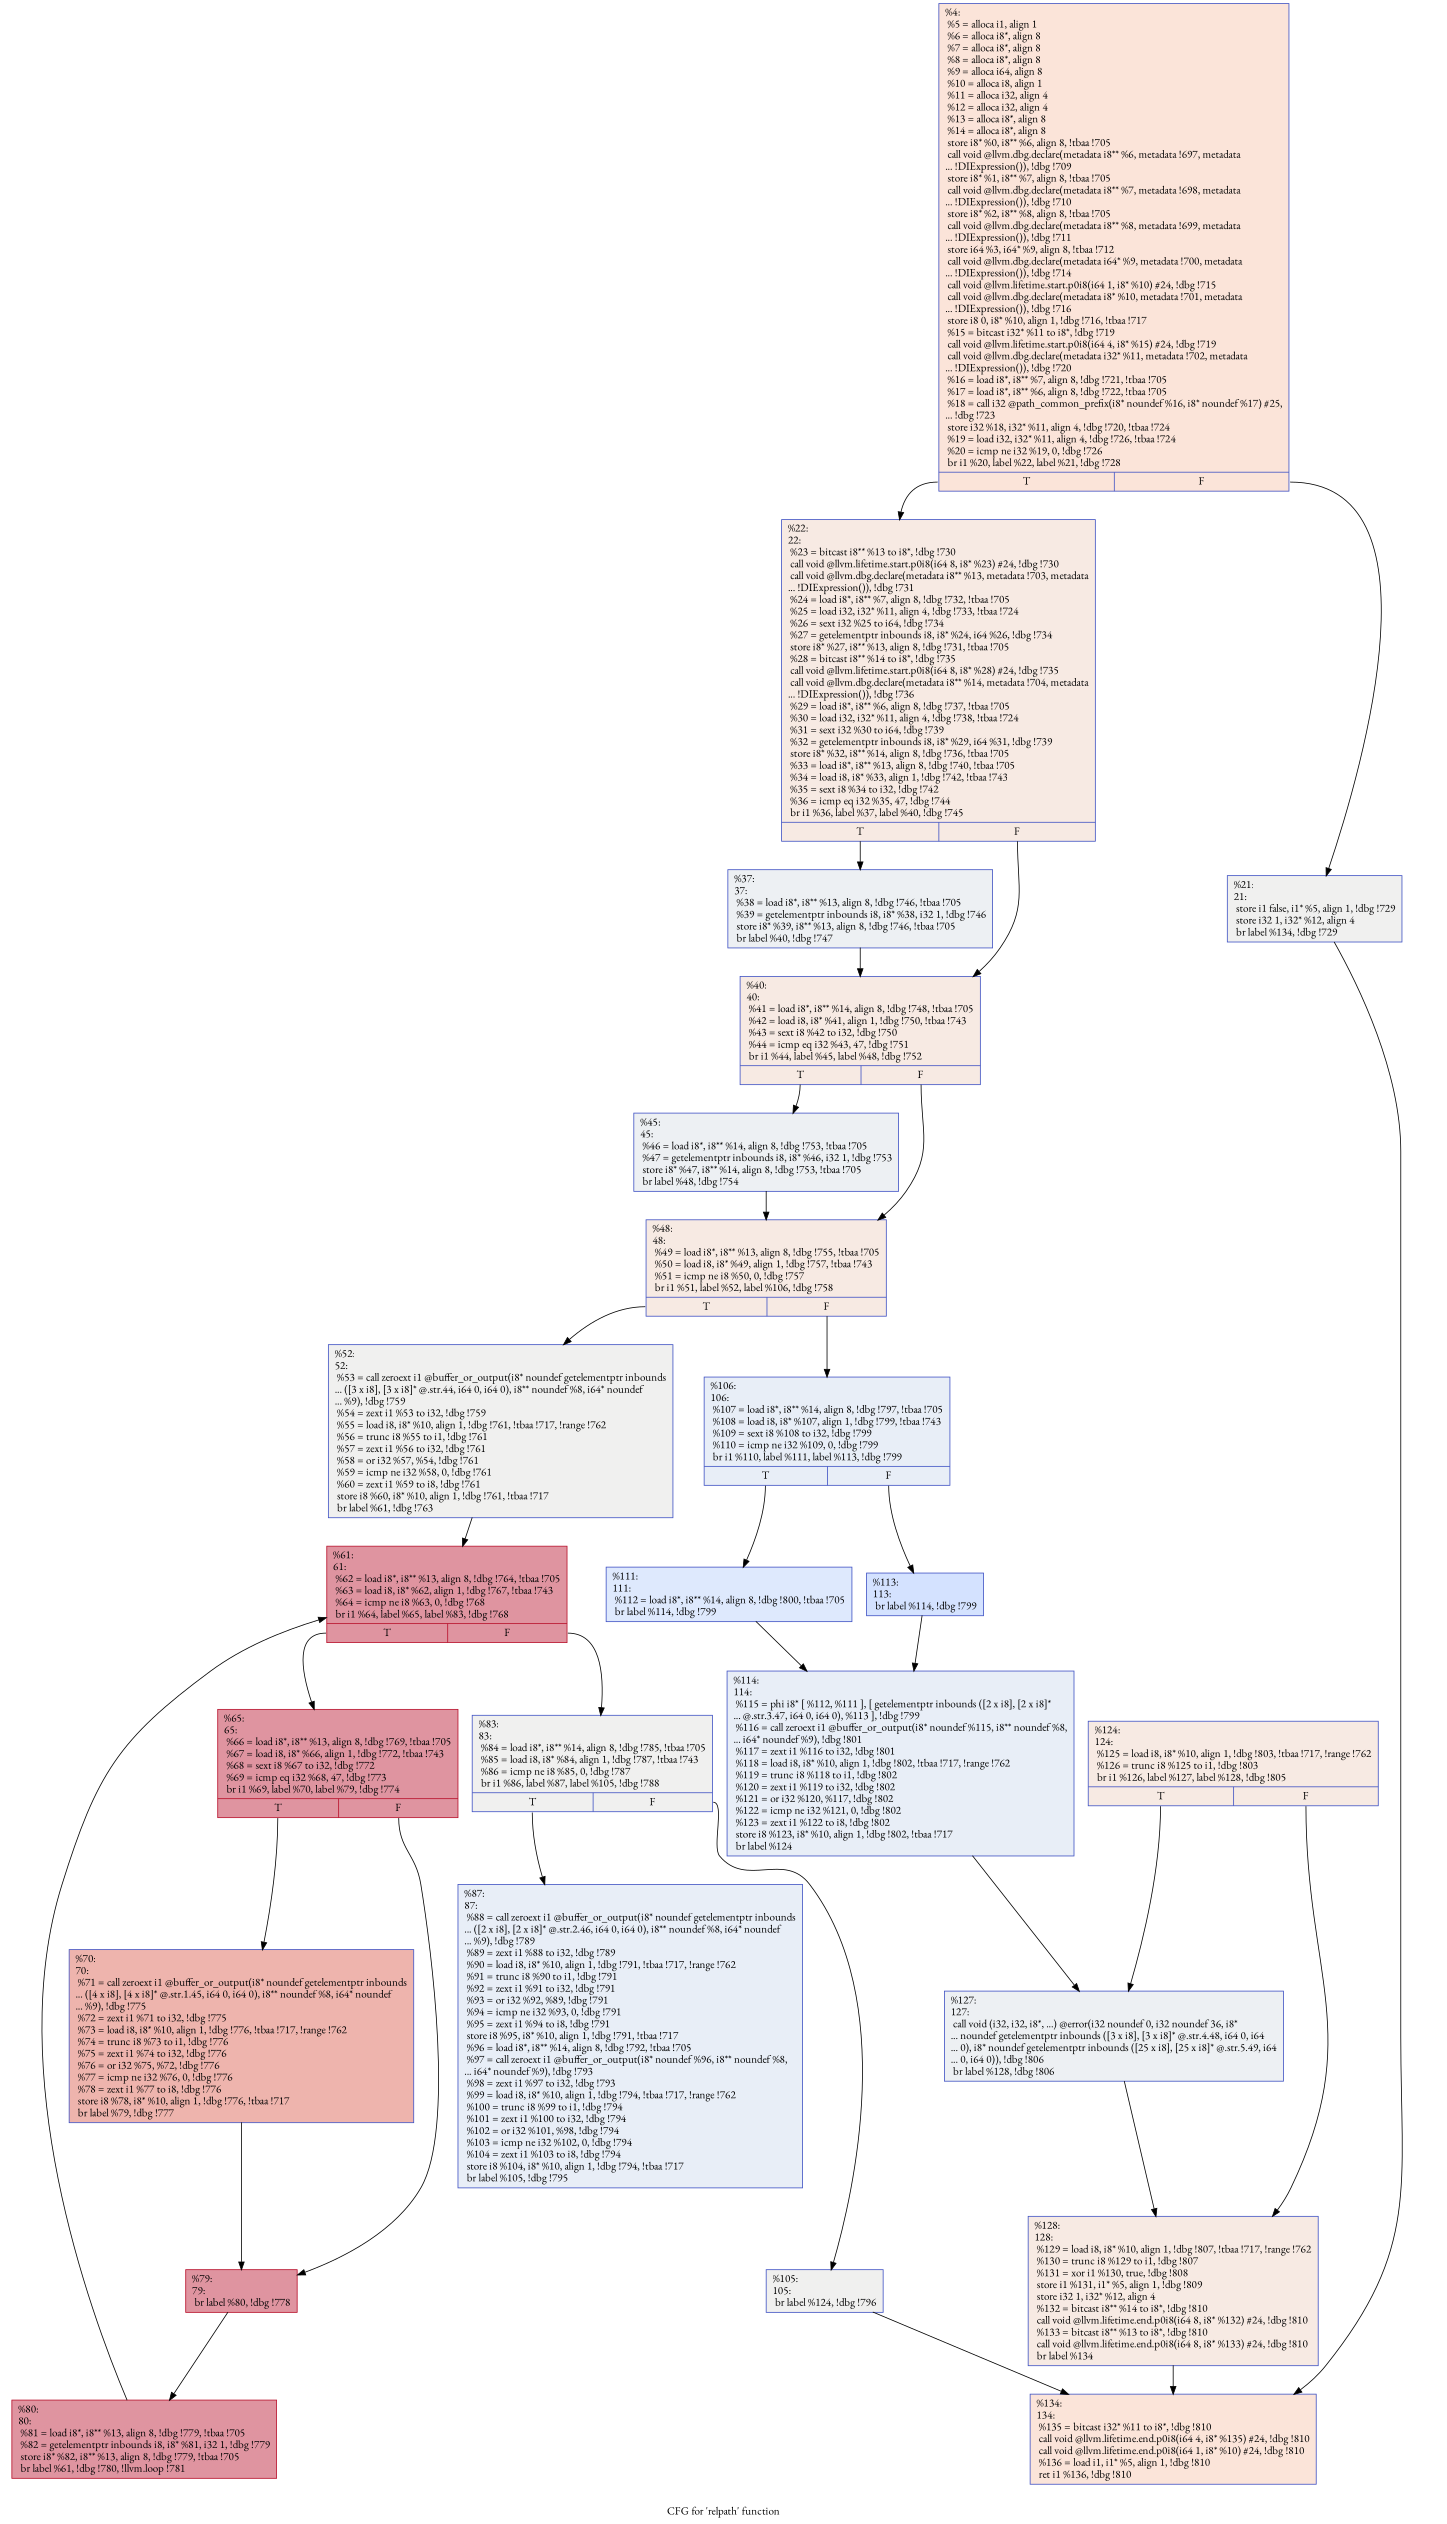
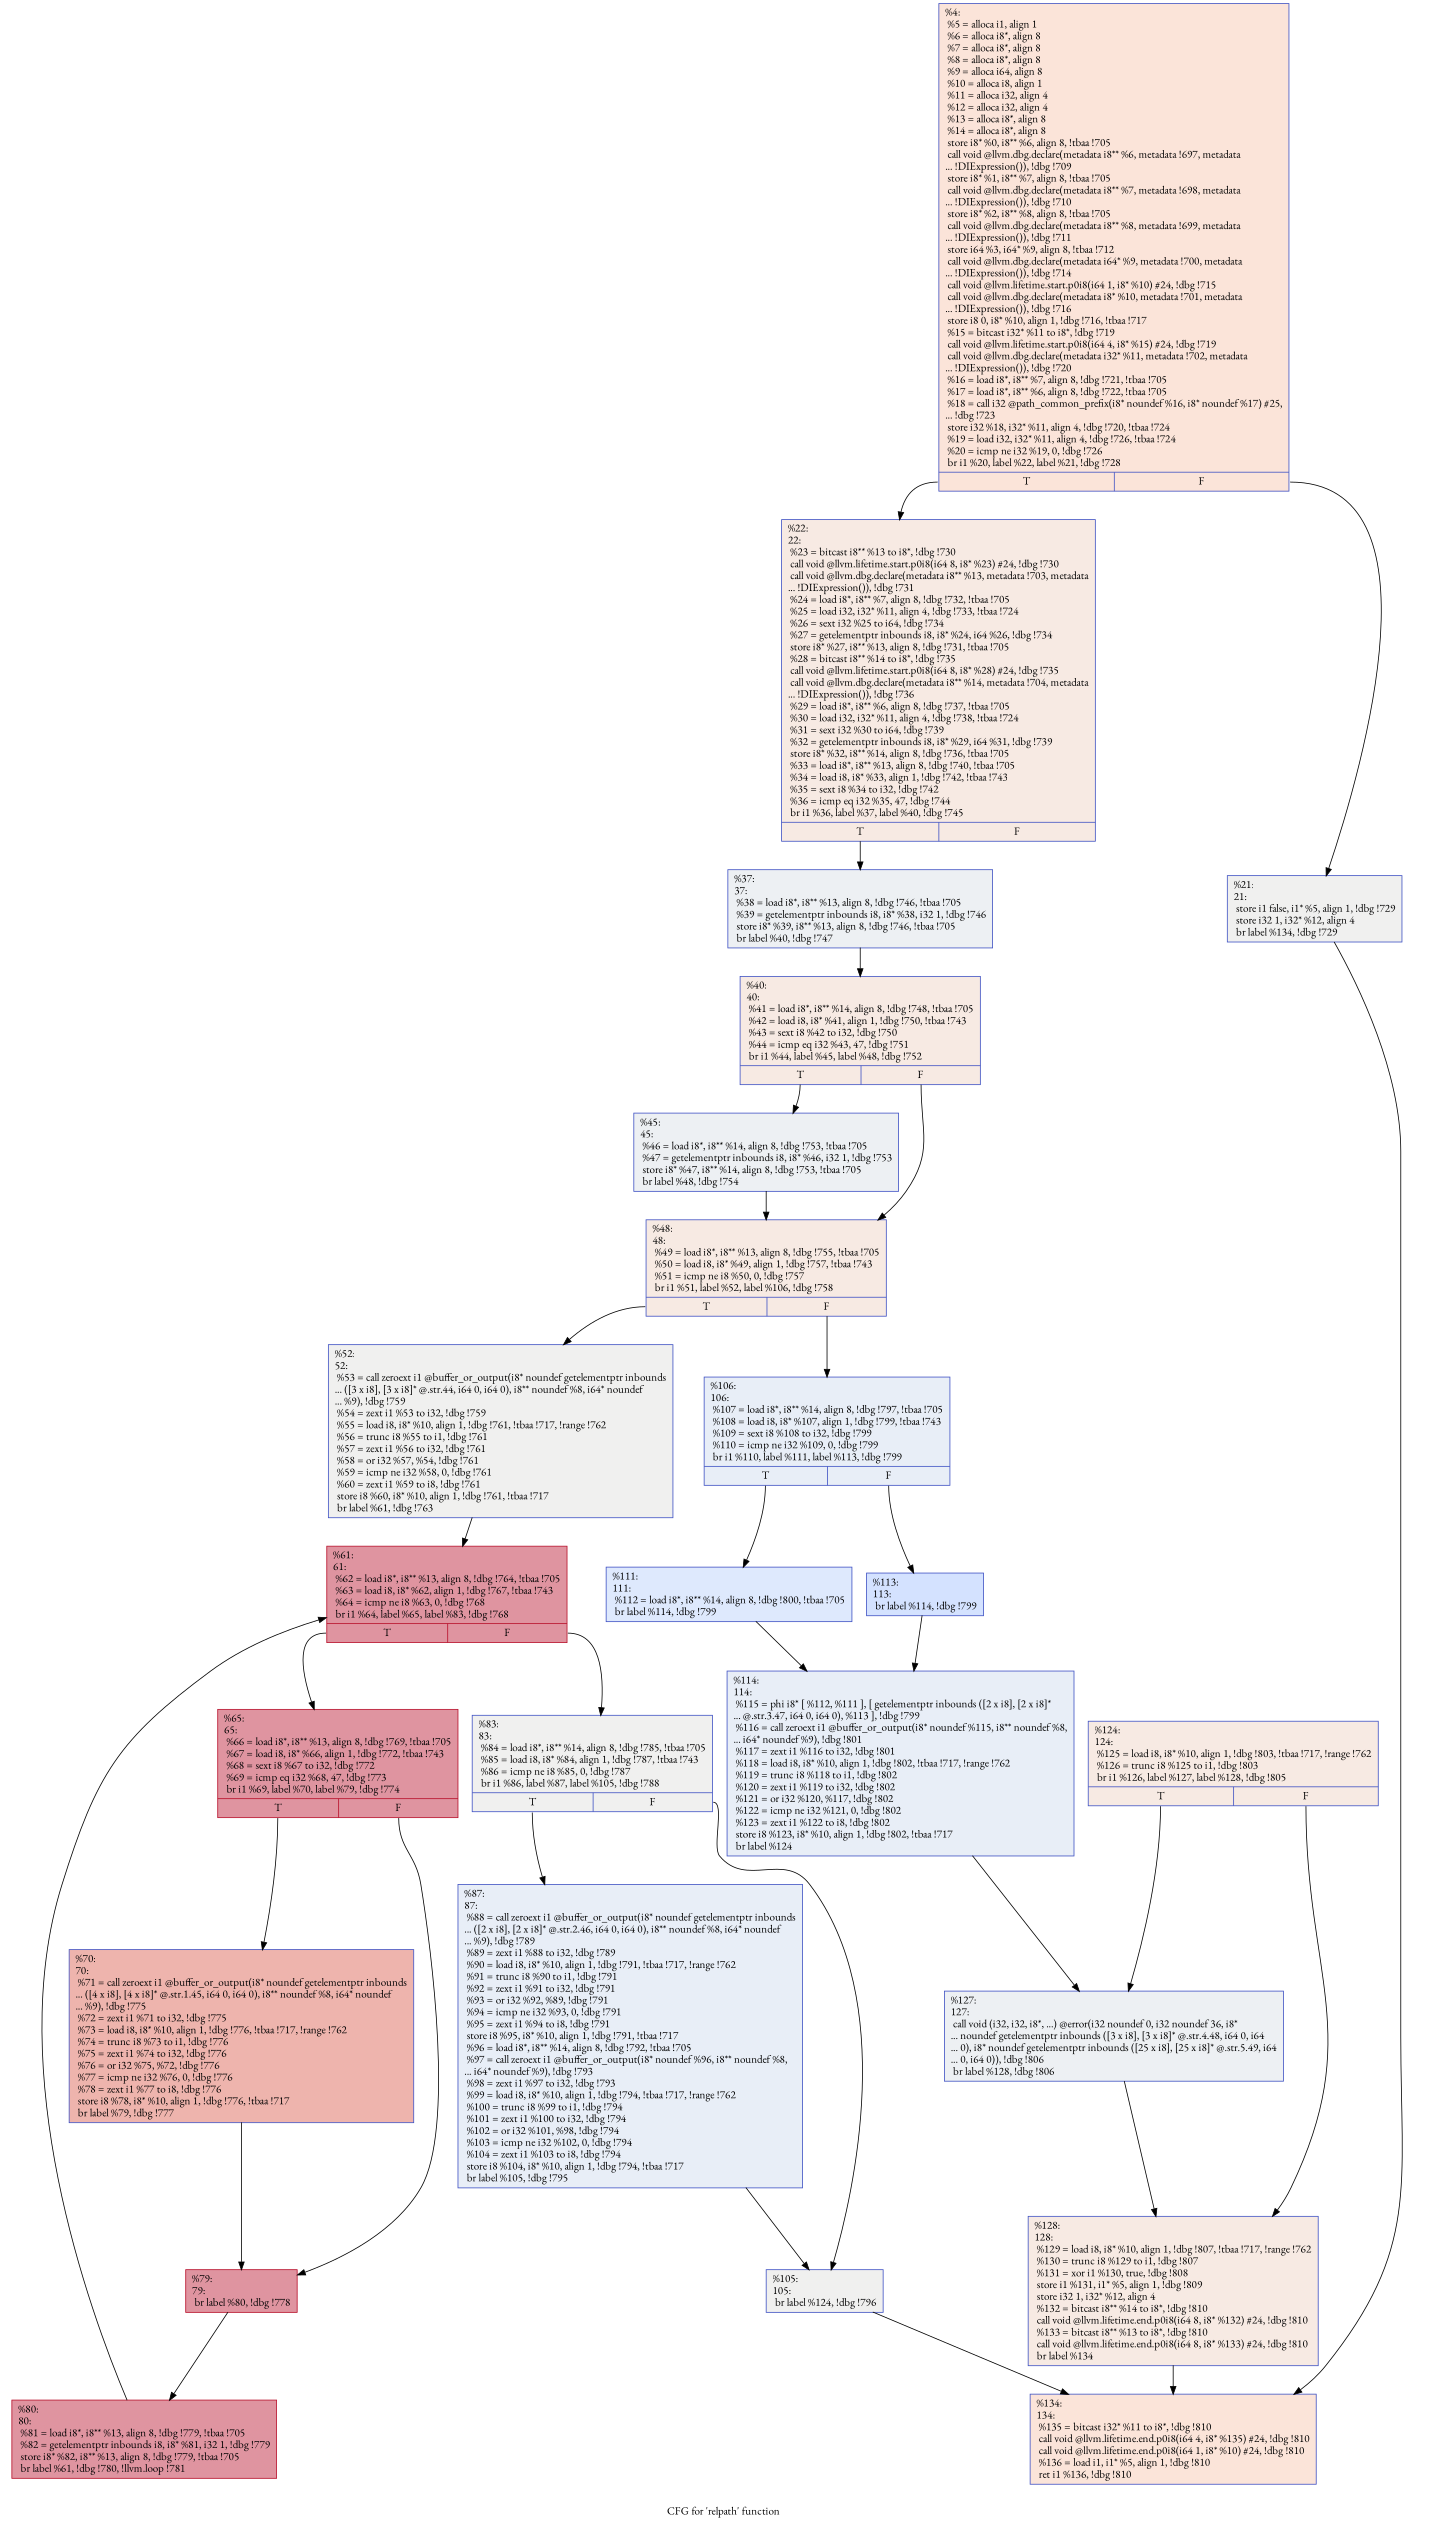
(1017, 912) -> none
none -> (775, 2226)
